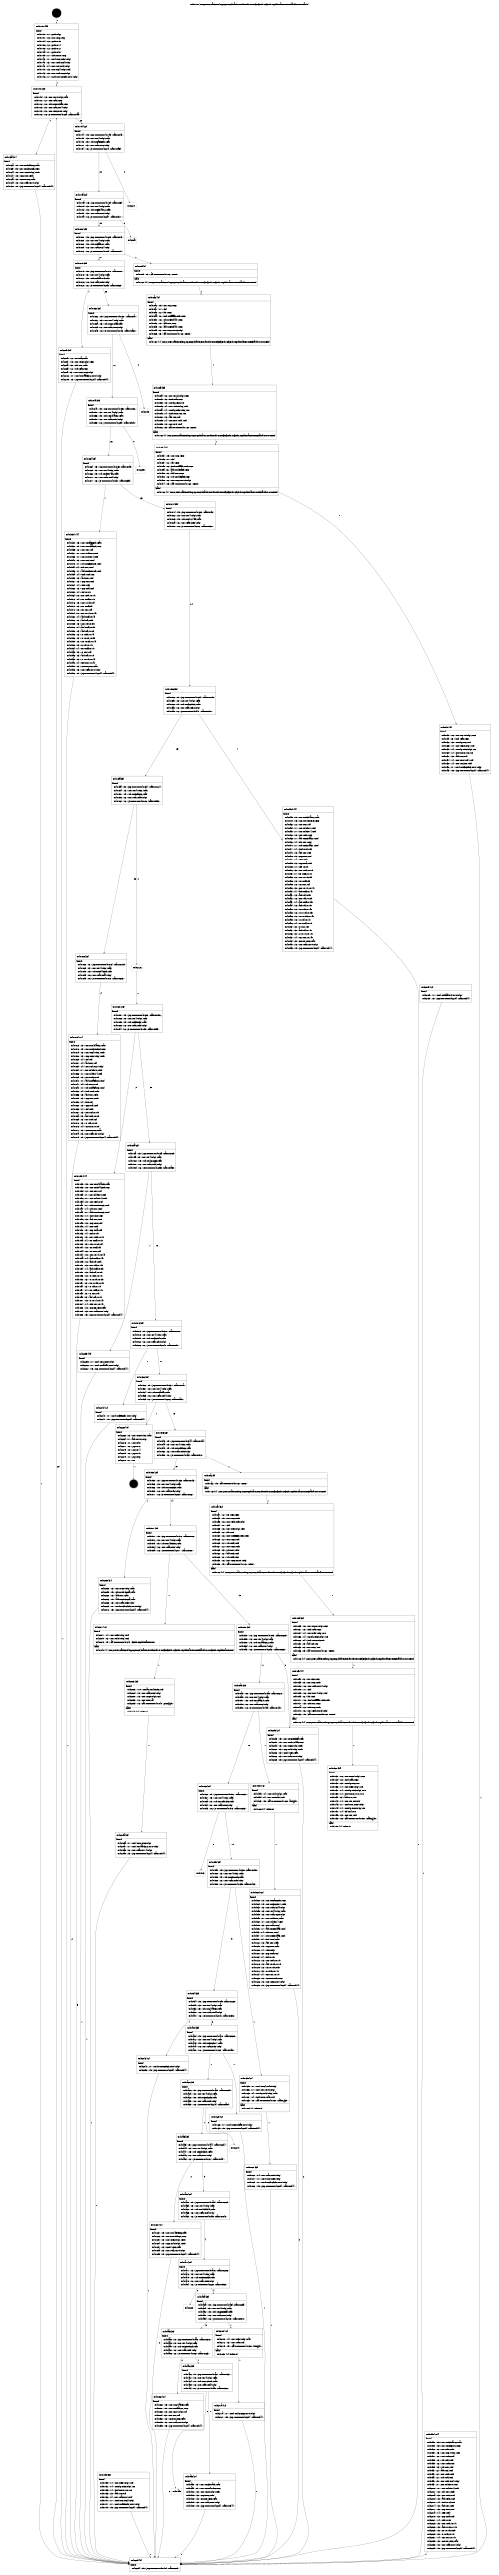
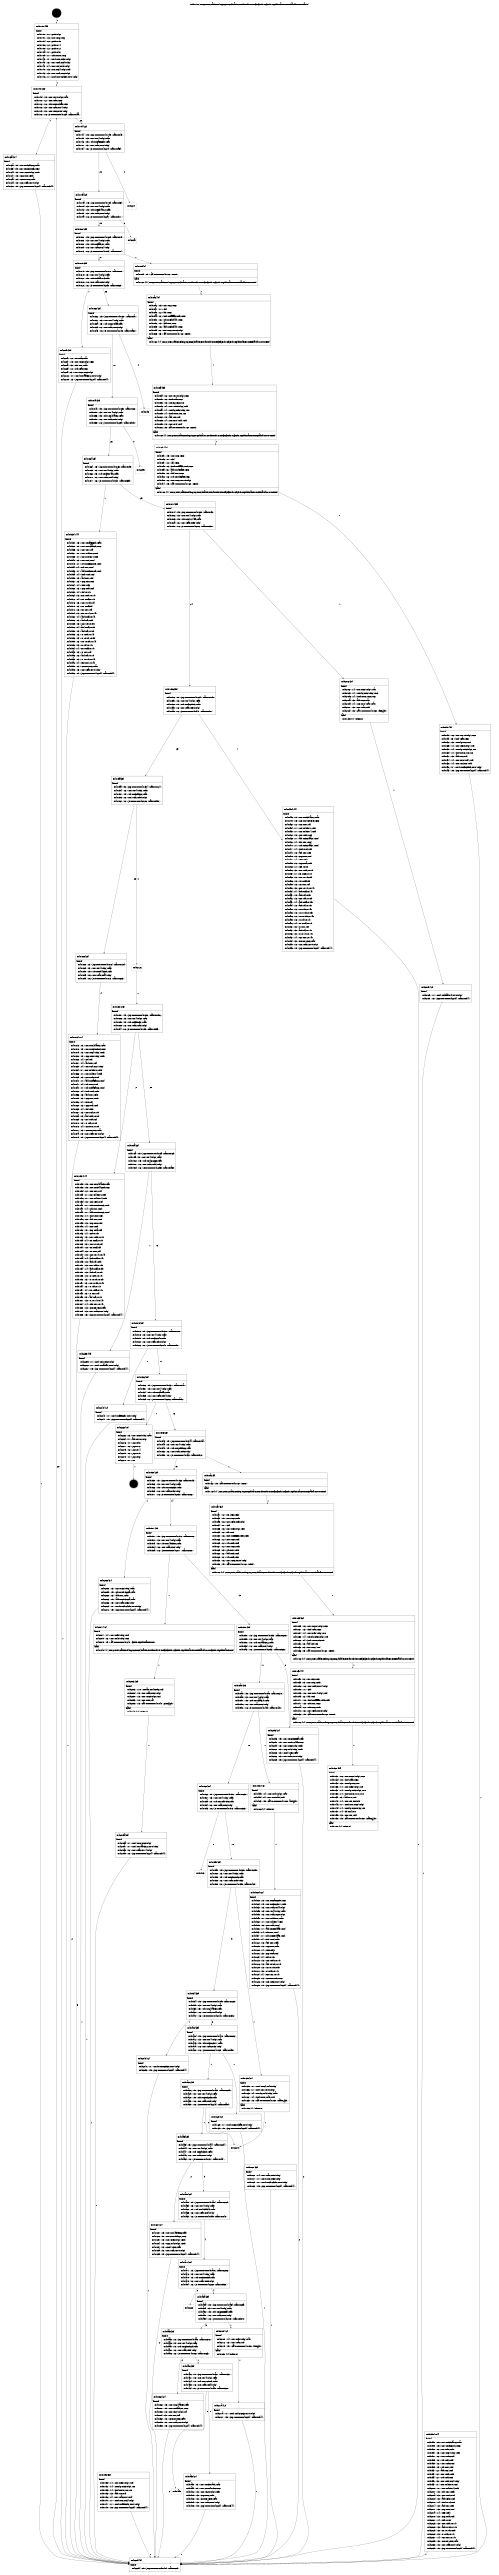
none -> (364, 700)
(268, 2138) -> (260, 2134)
